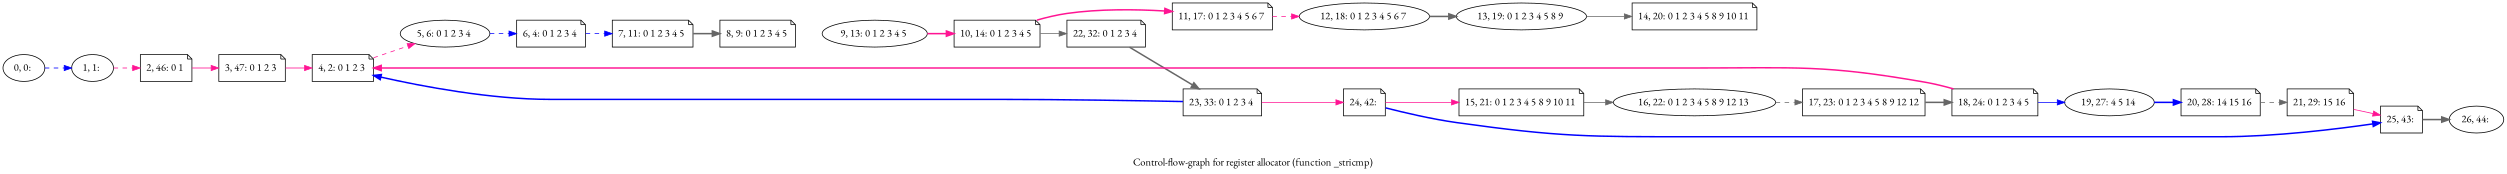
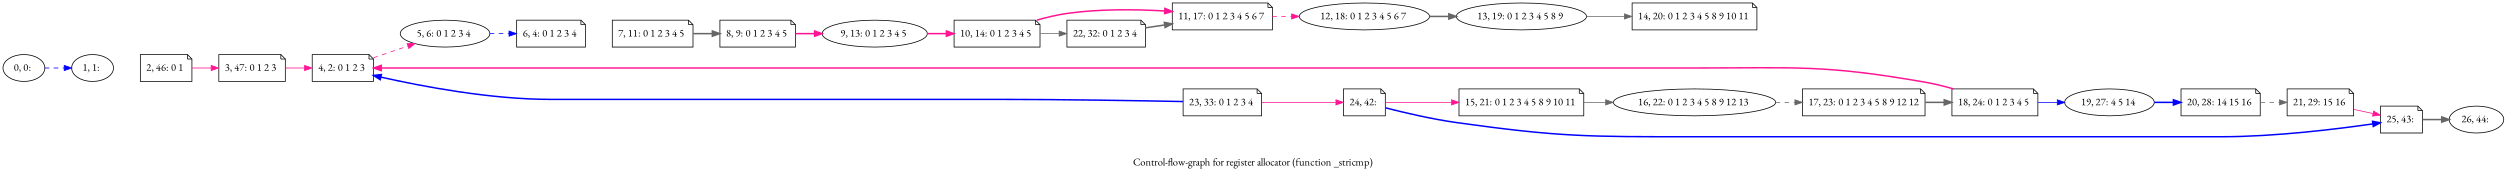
(595, 34) -> none
none -> (805, 34)
(1156, 63) -> (1155, 26)
(123, 68) -> none
